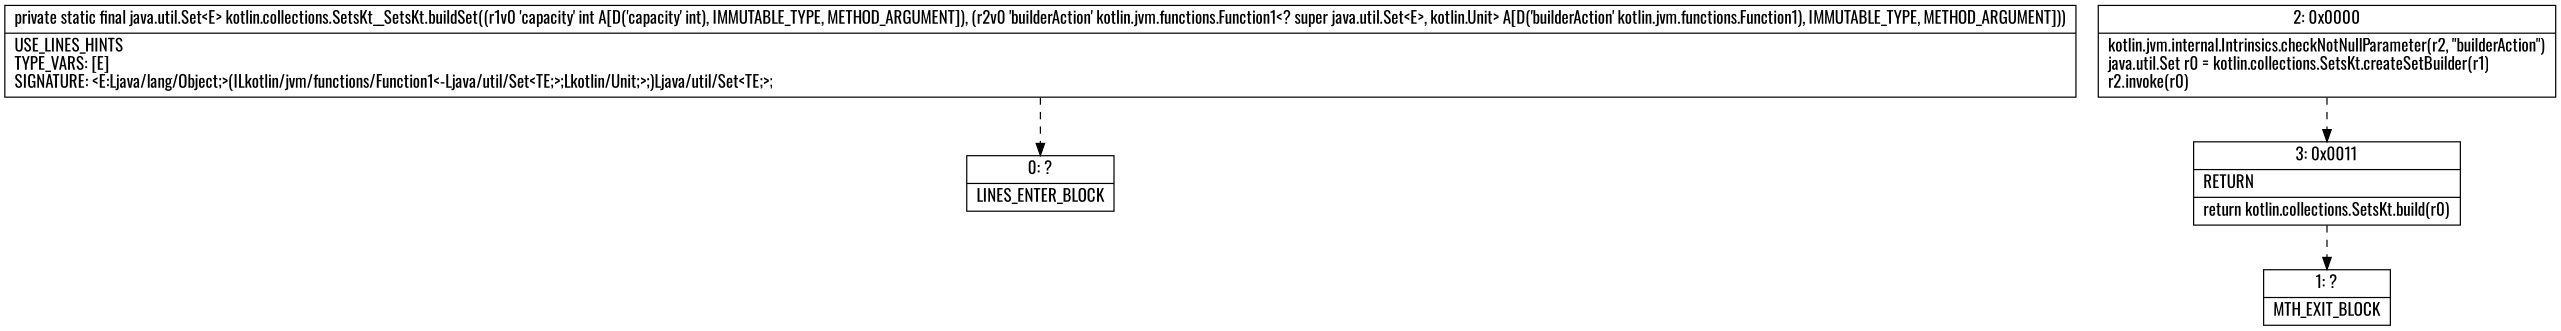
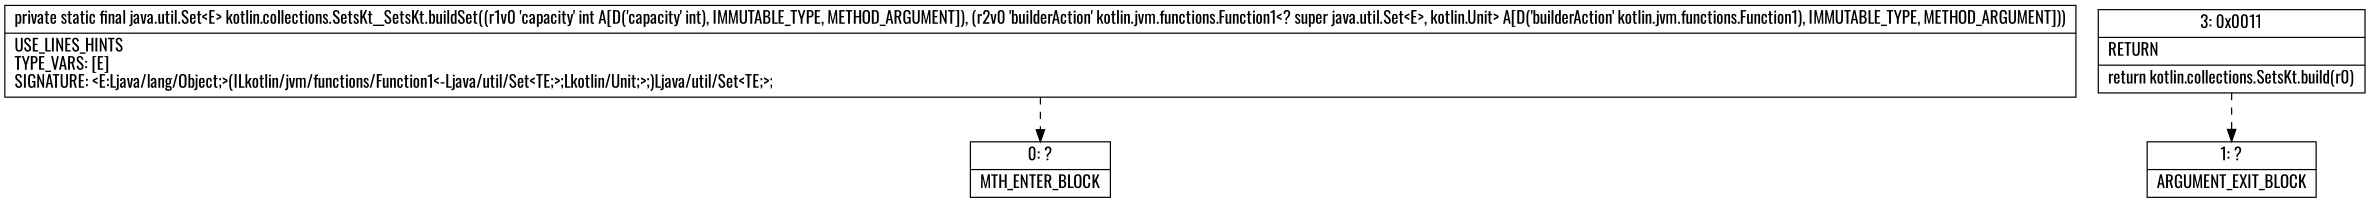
(2327, 51) -> none
(1040, 197) -> (1040, 183)
(2327, 311) -> (2232, 183)
